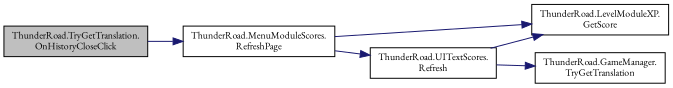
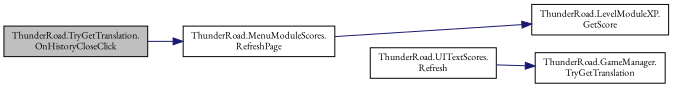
(512, 43) -> none
(348, 52) -> none
